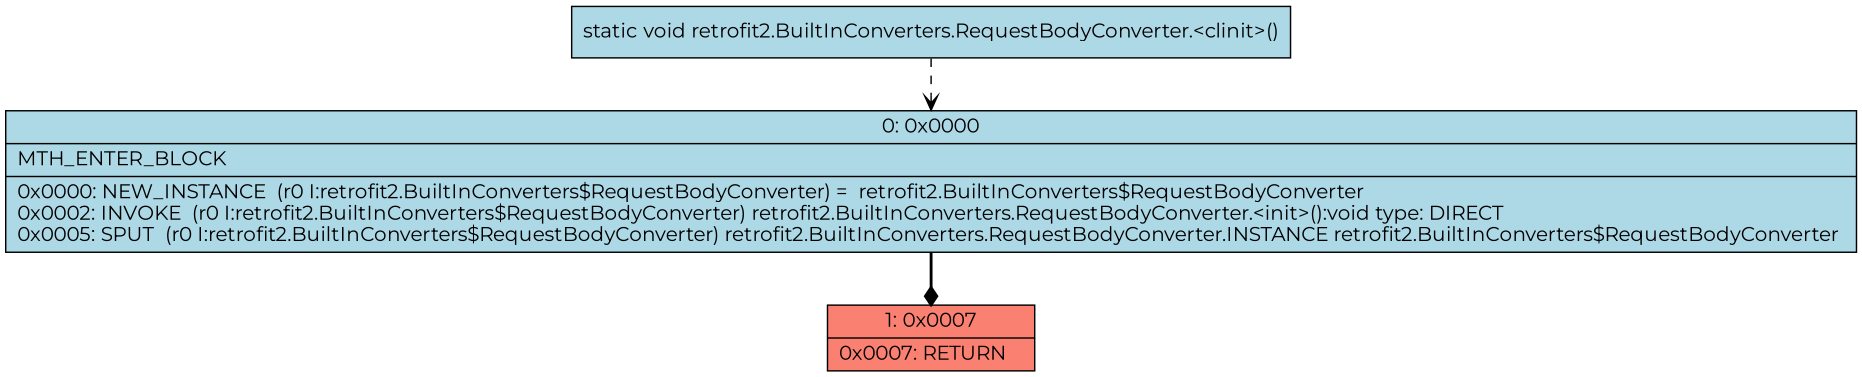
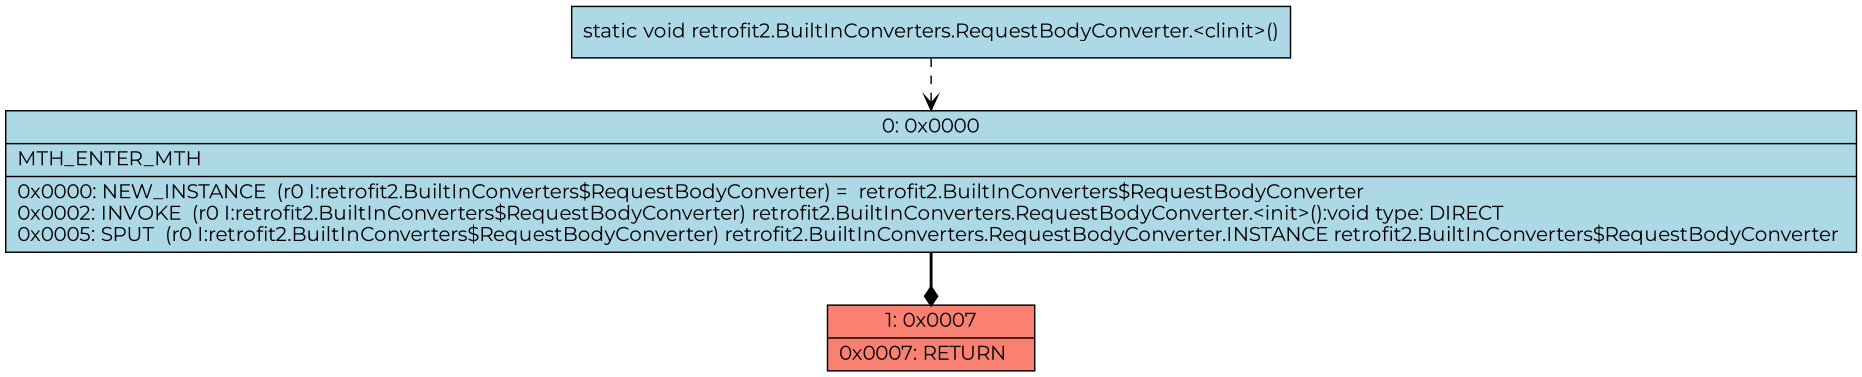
(122, 159) -> (110, 159)
